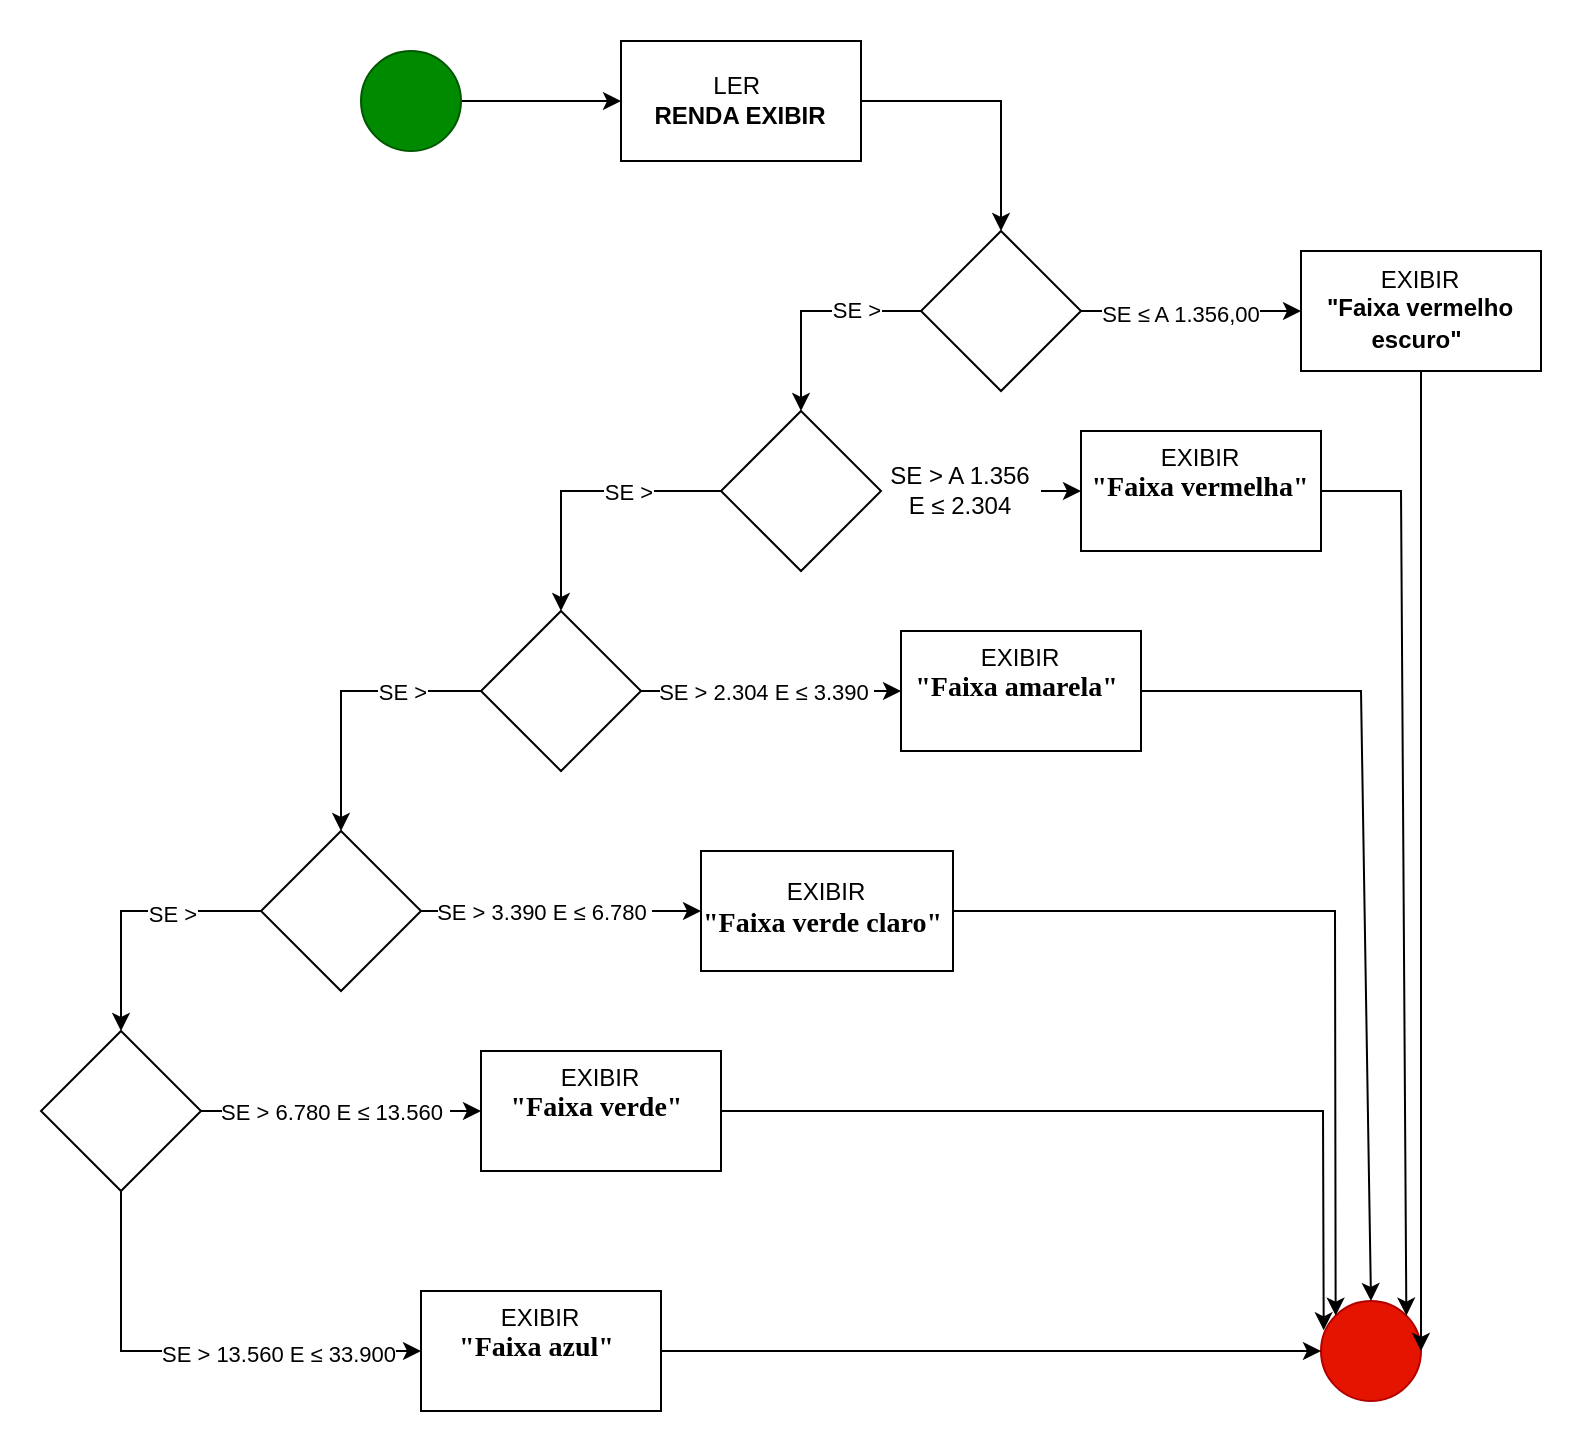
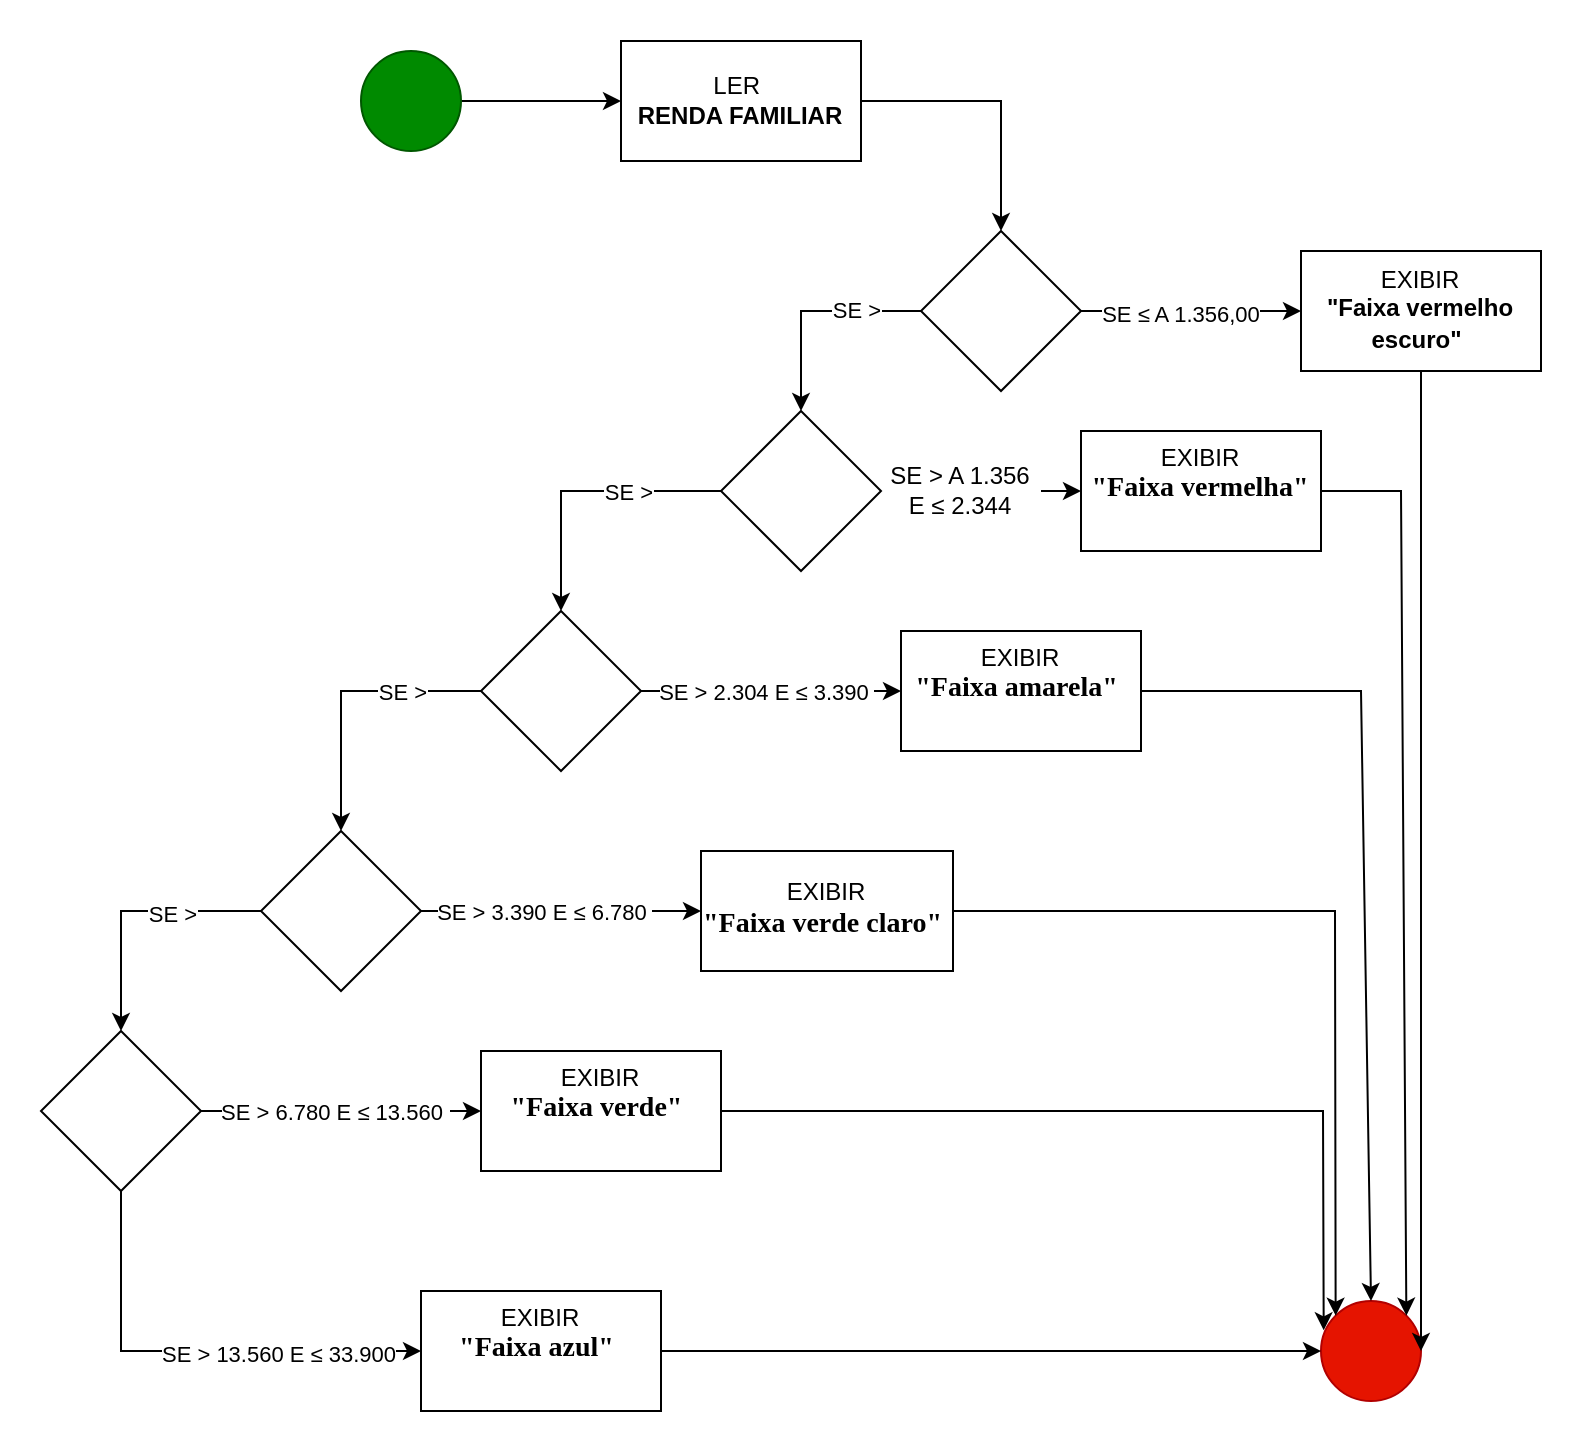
(741, 101) -> (741, 101)
(961, 491) -> (961, 491)
